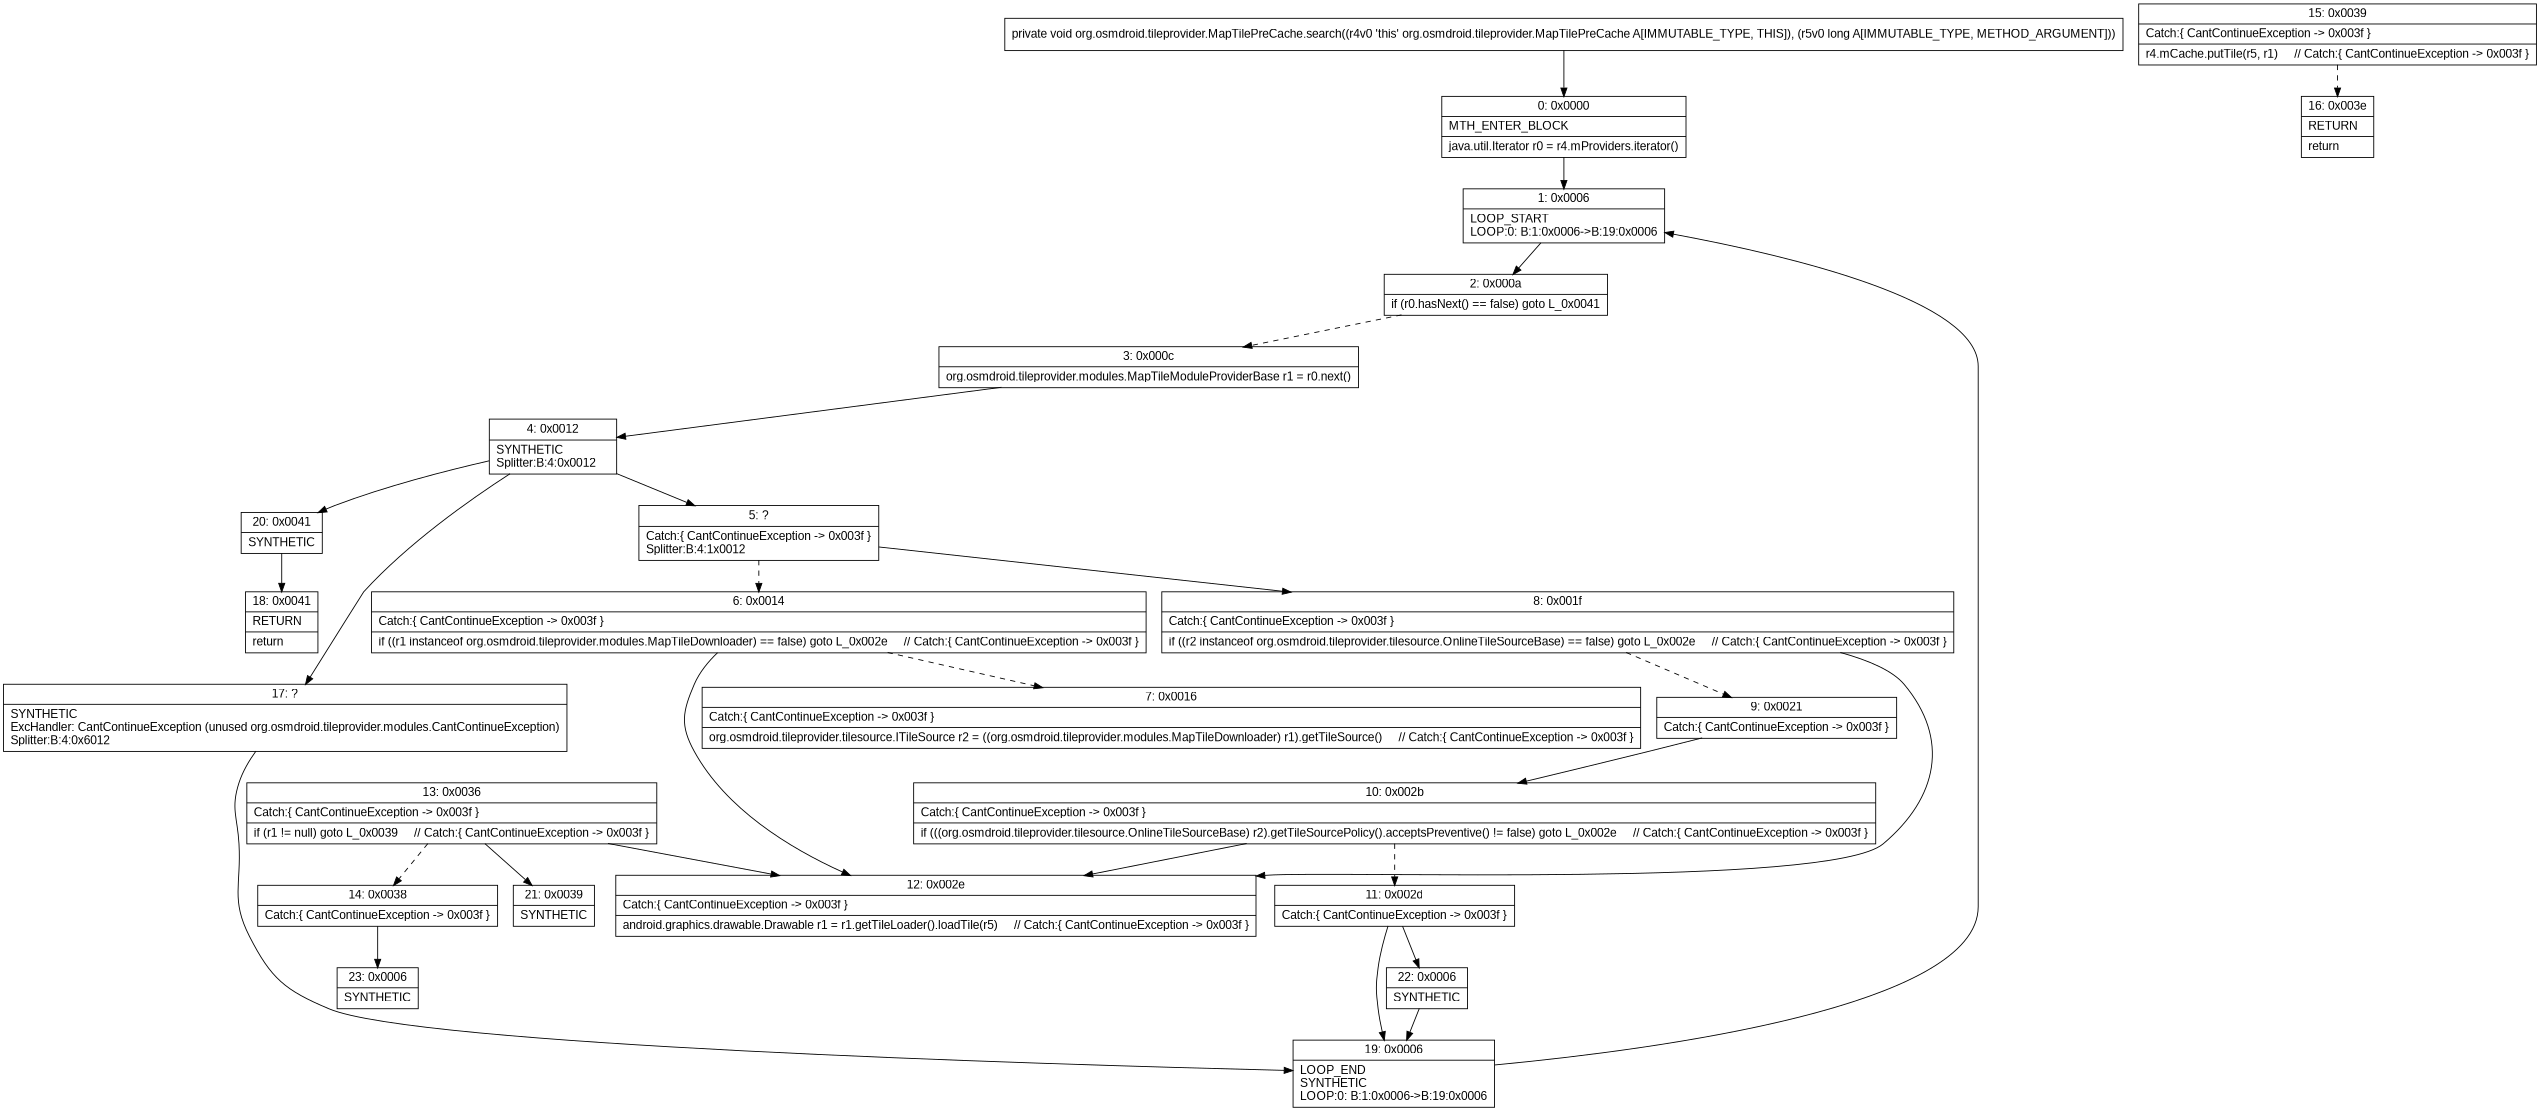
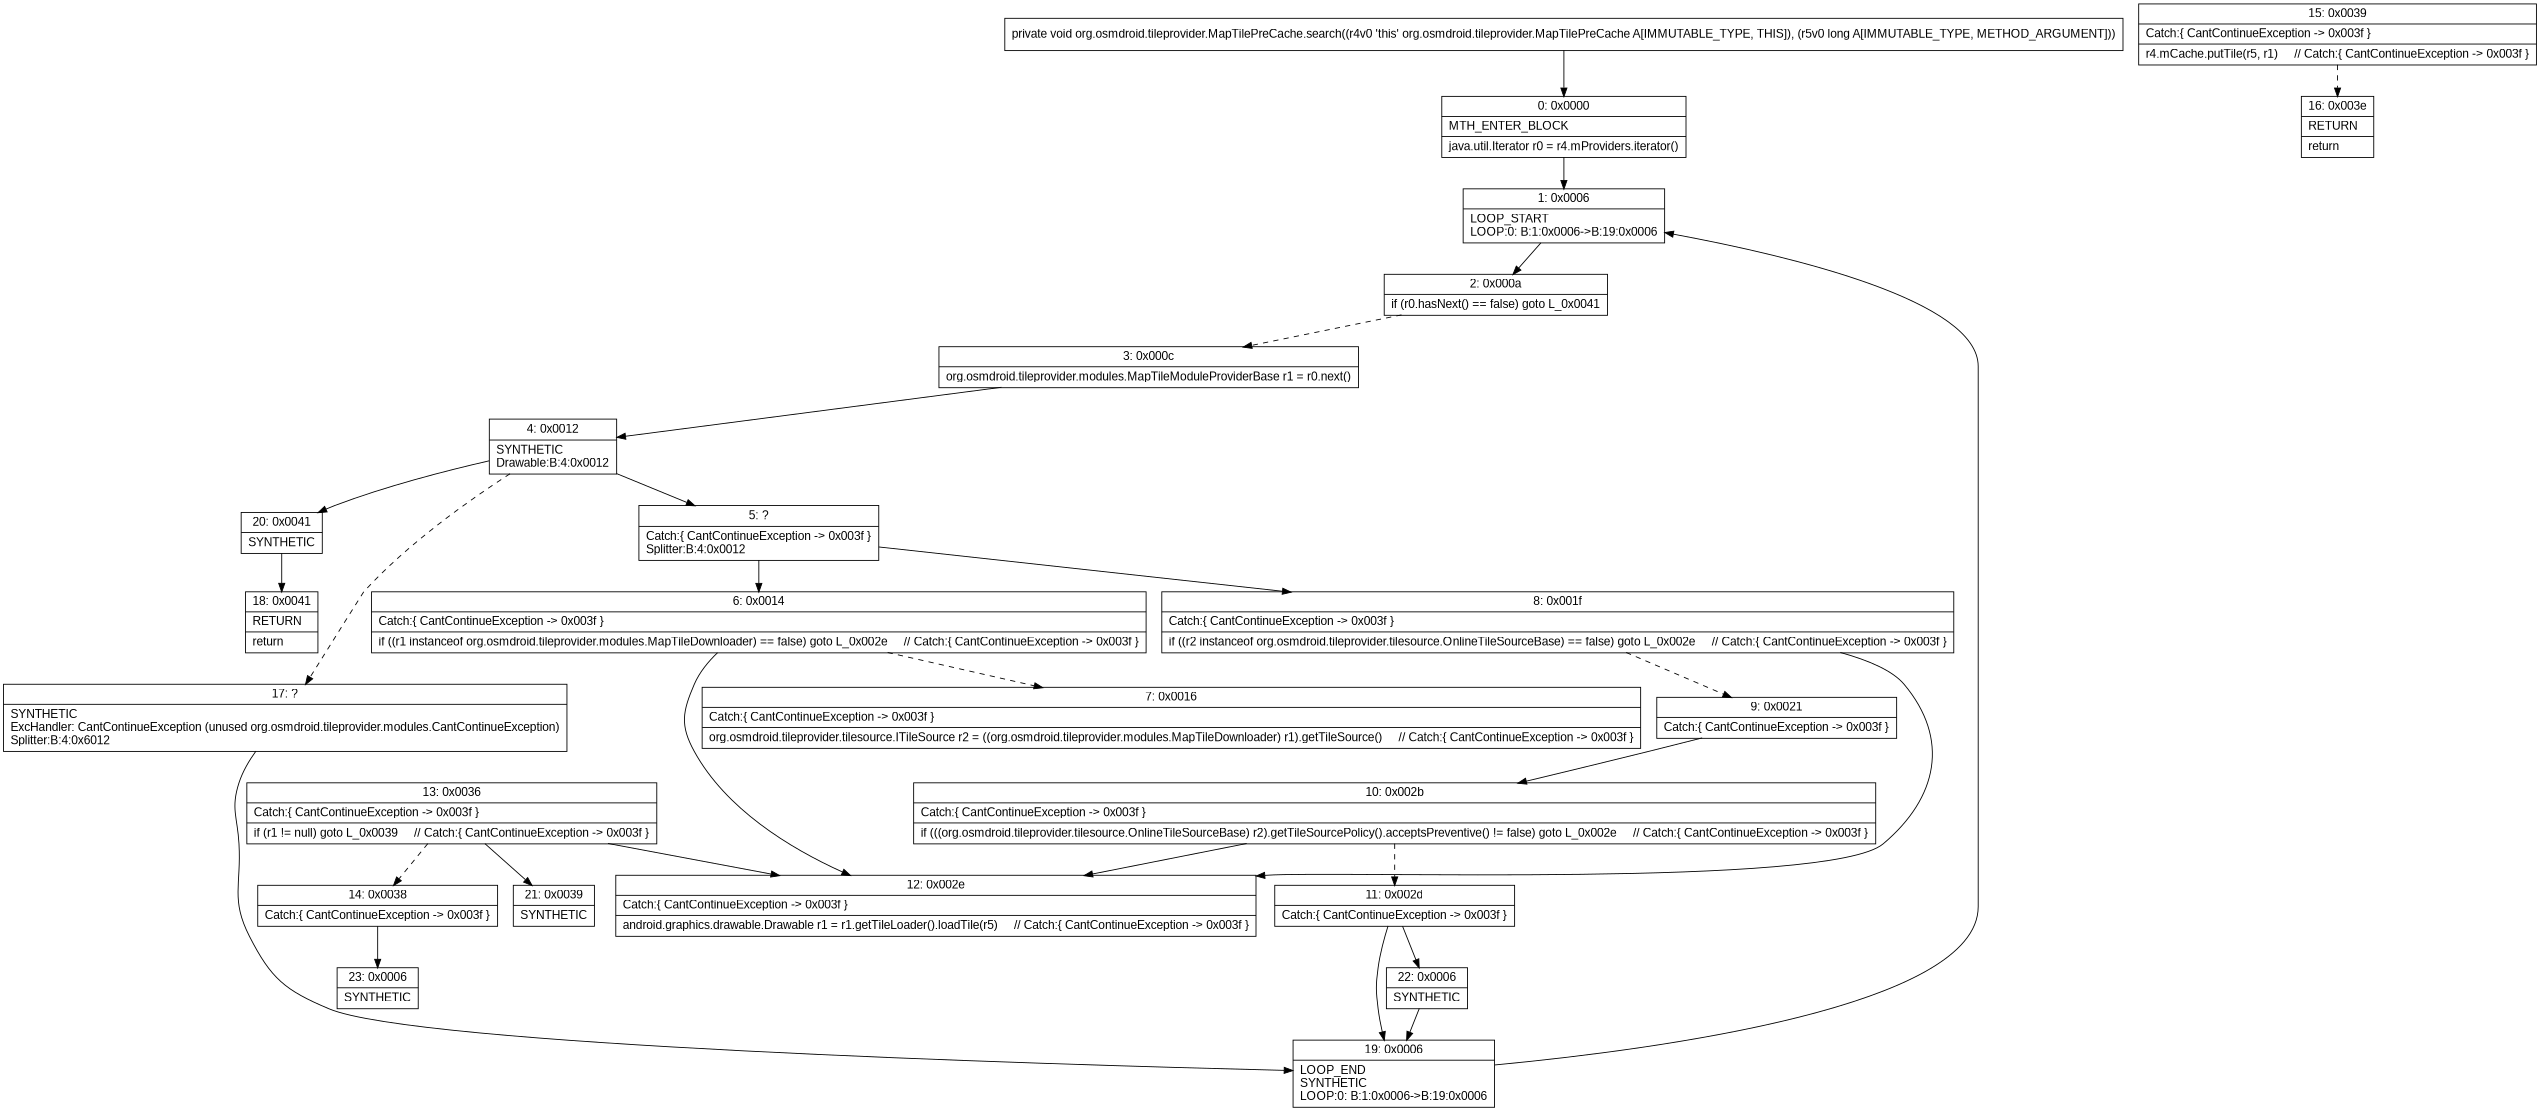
(546, 463) -> (553, 463)
(696, 550) -> (696, 550)
(395, 561) -> (395, 561)
(759, 572) -> (759, 572)
